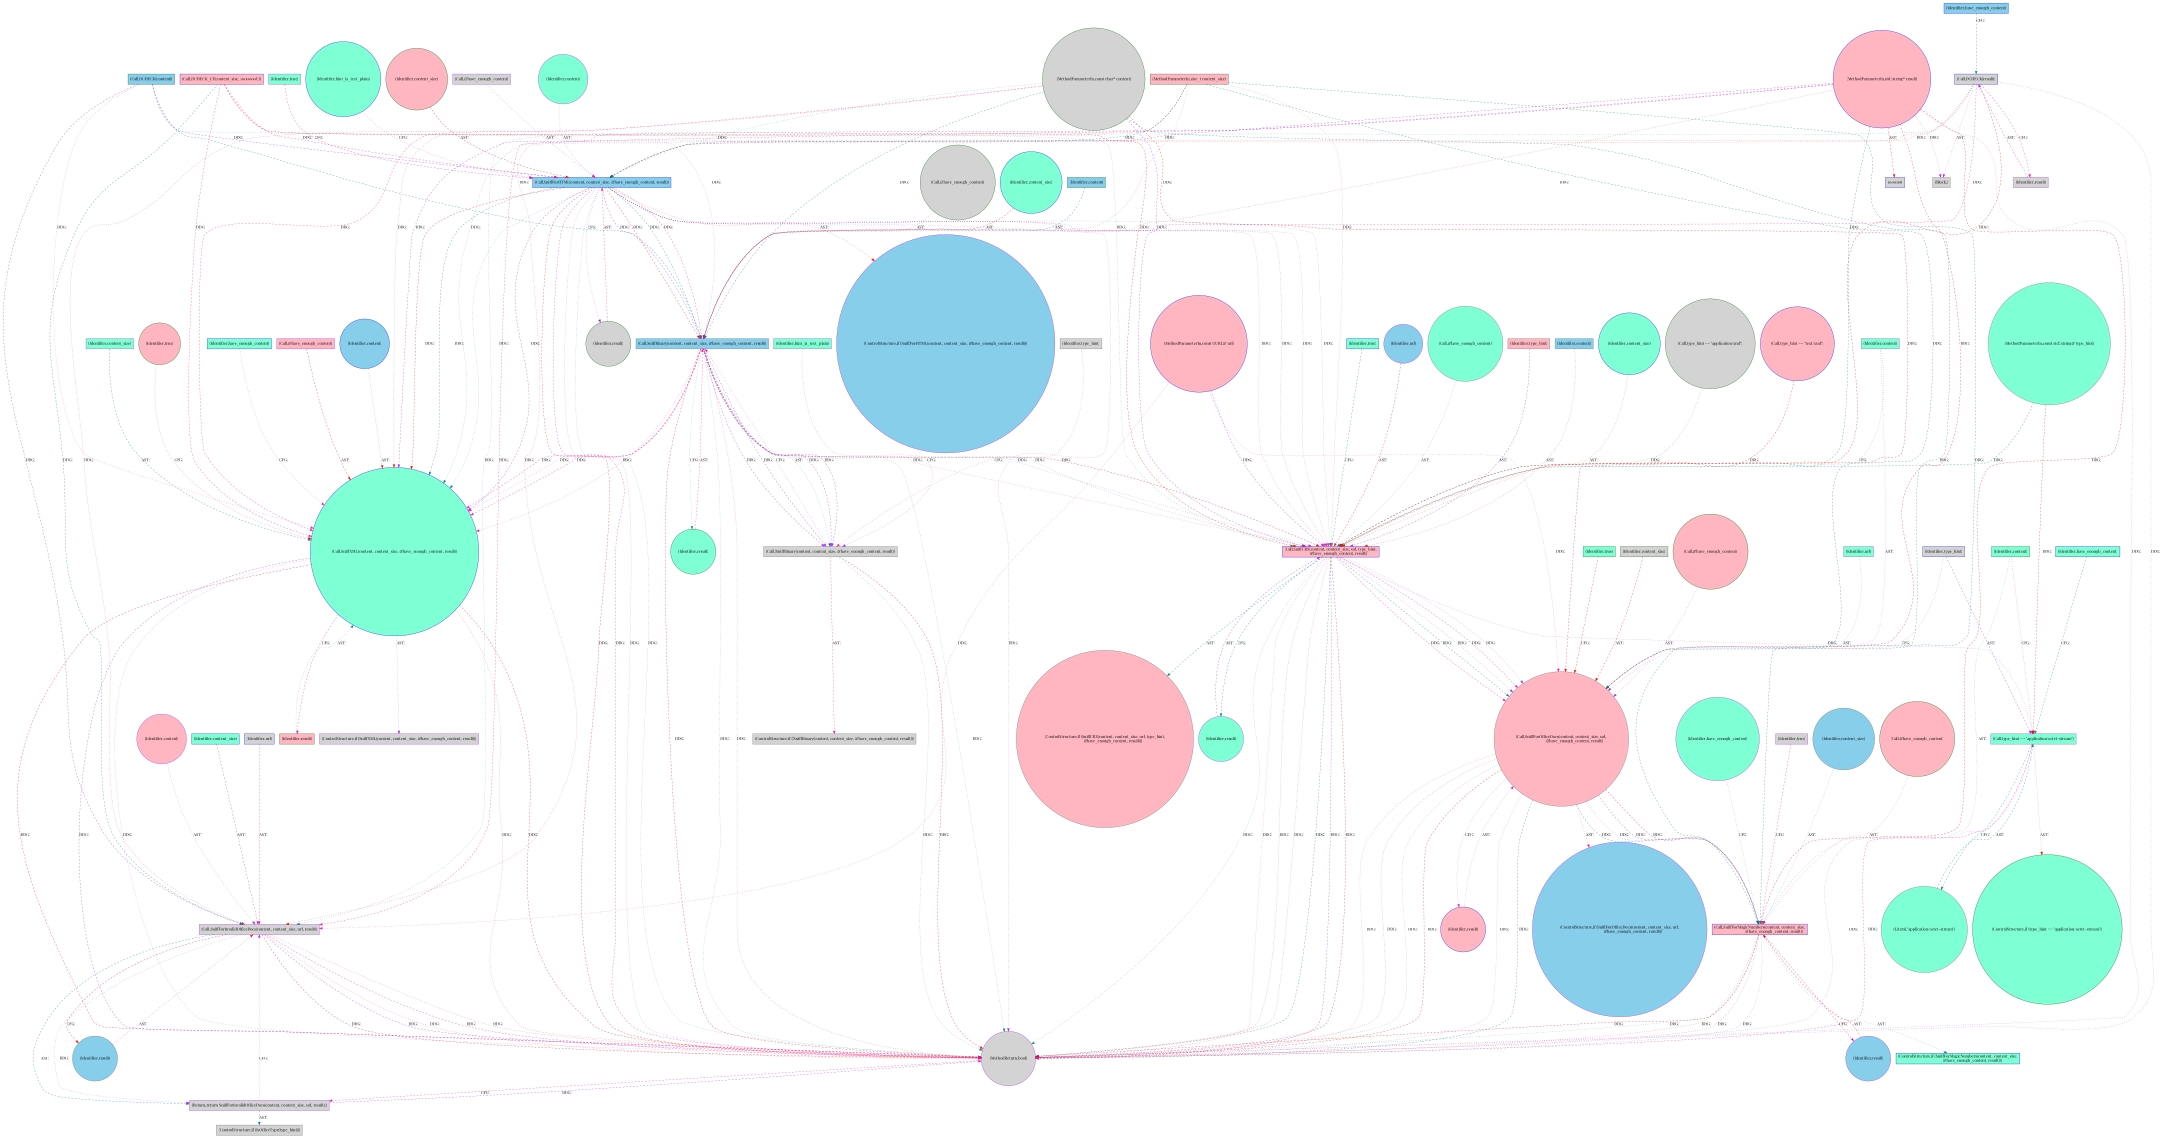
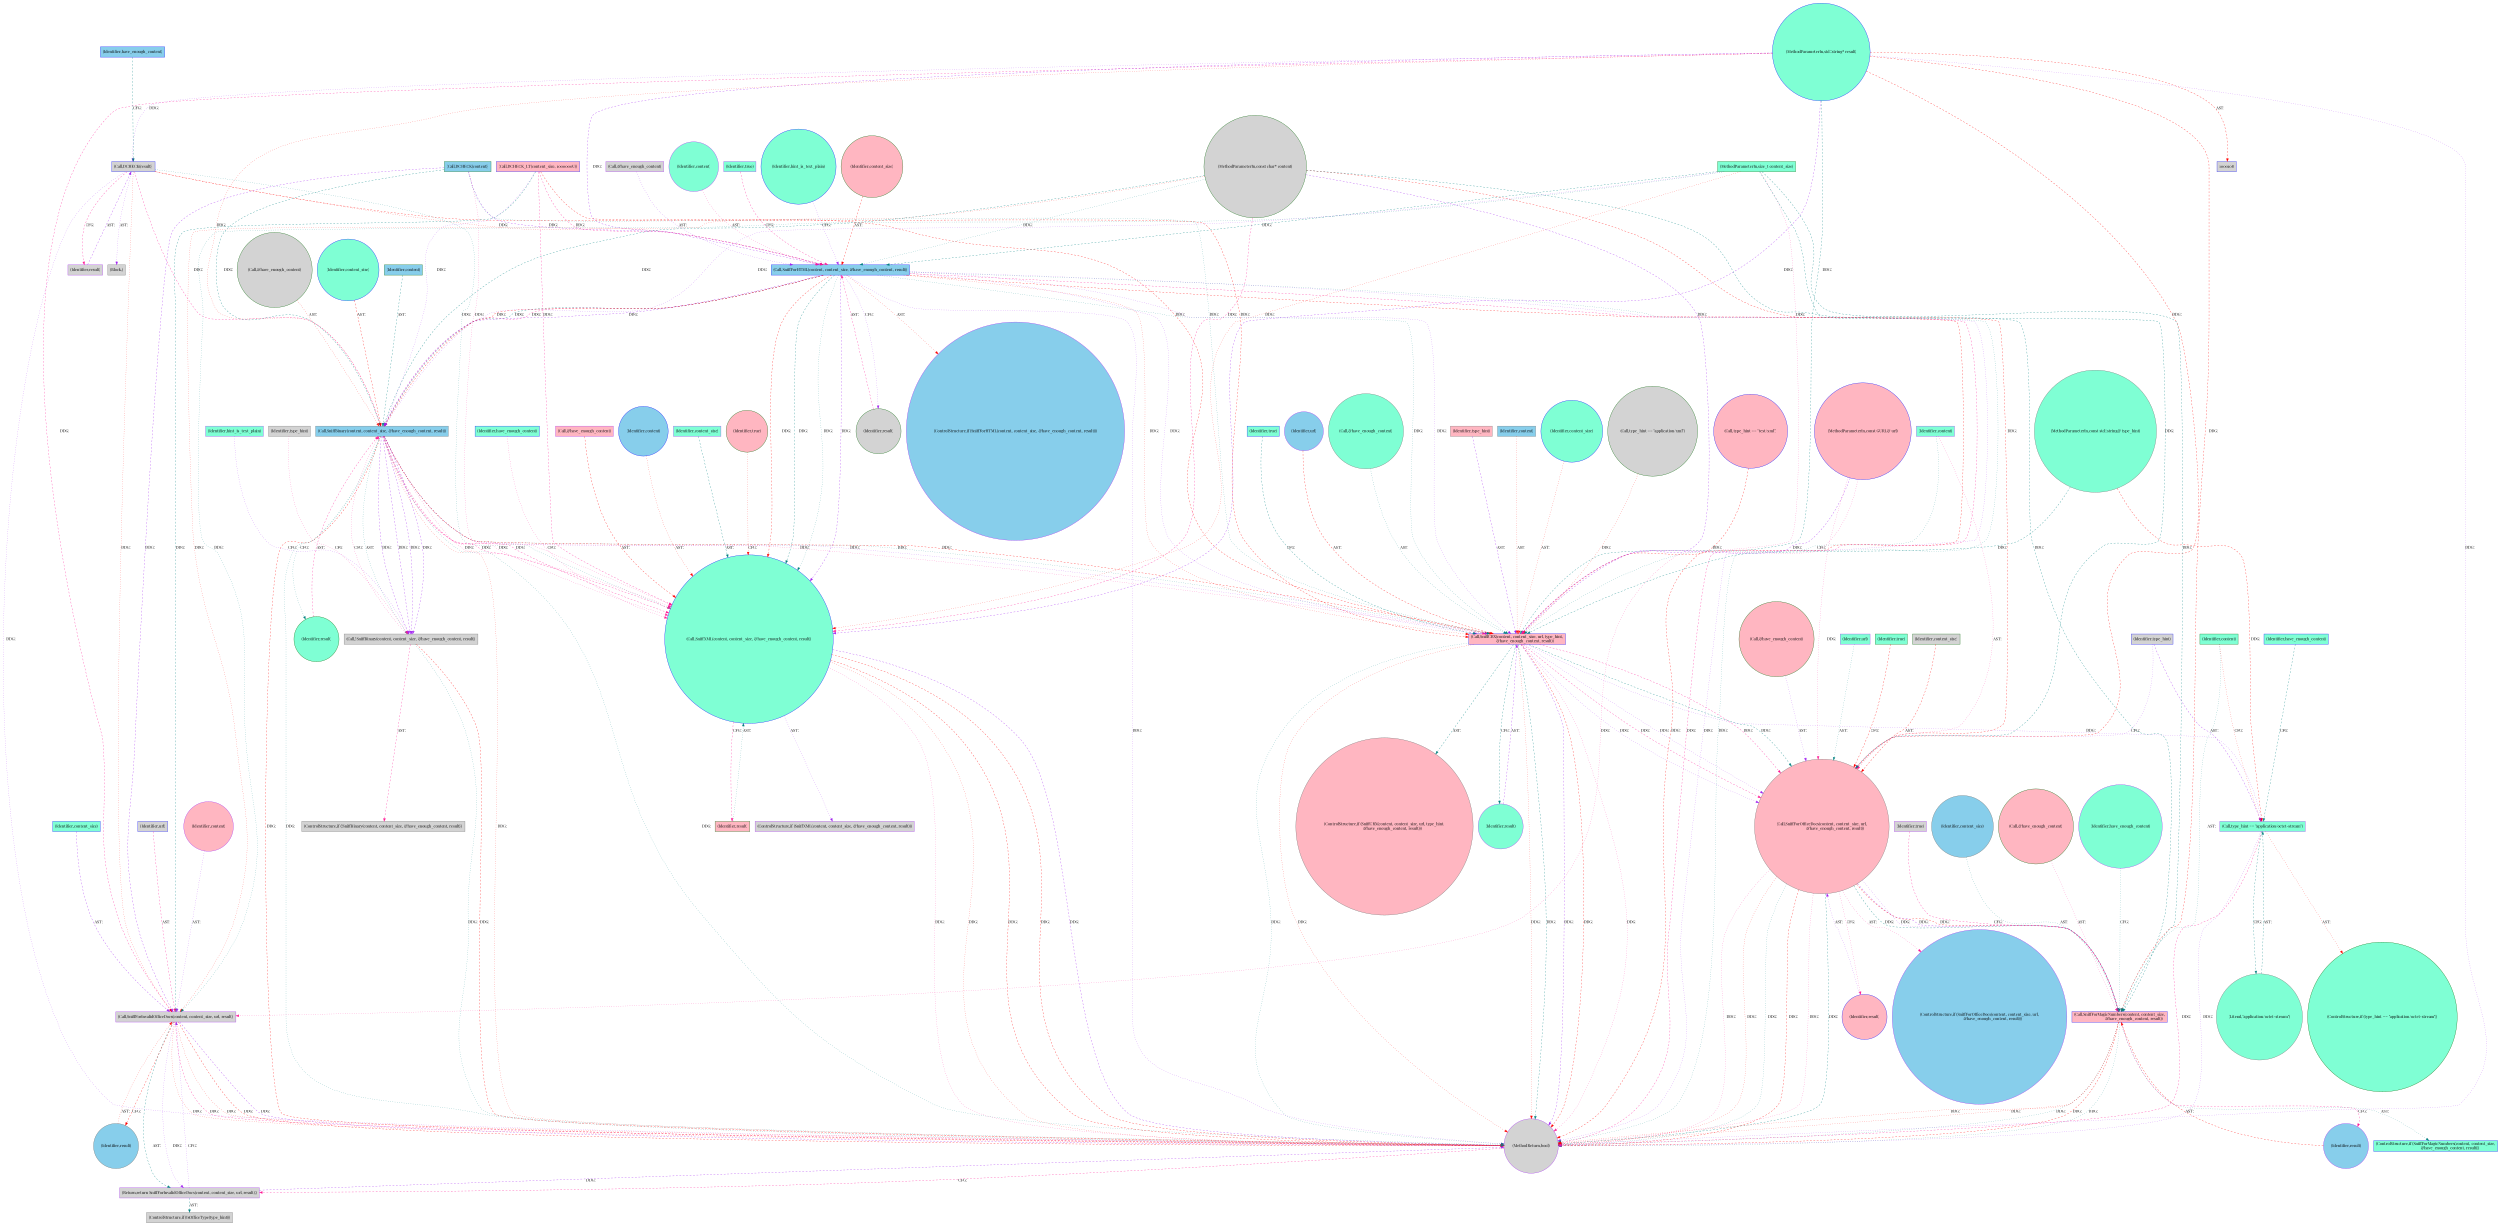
(1189, 79) -> (1757, 167)
(1882, 79) -> (1821, 52)
(1932, 143) -> (932, 70)
